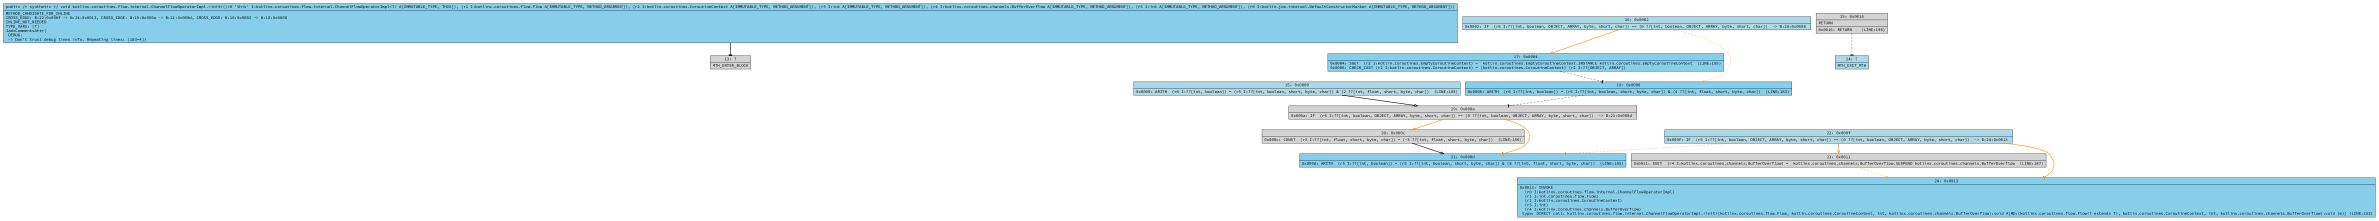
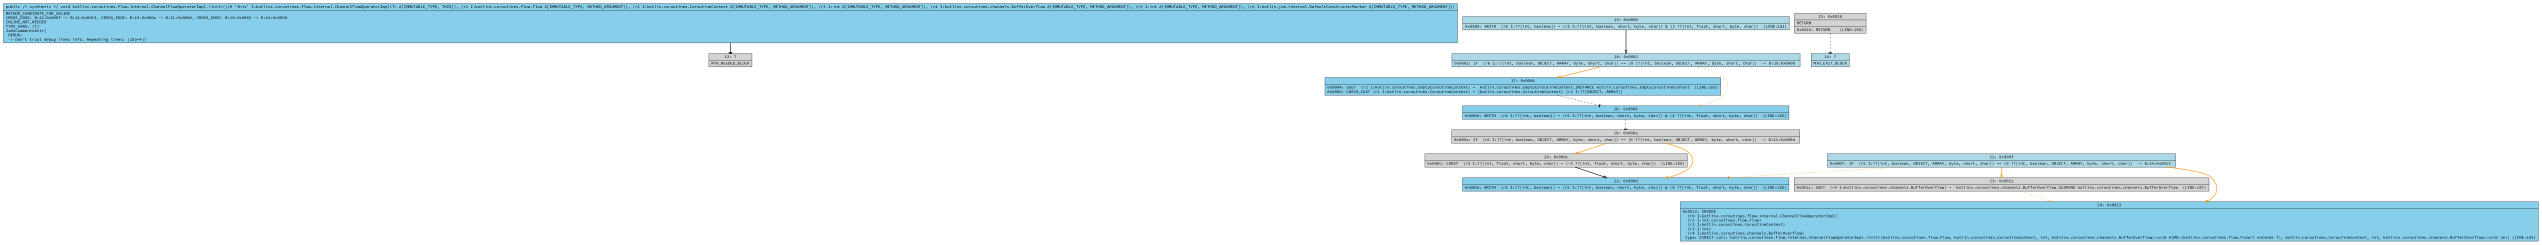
(730, 66) -> (730, 63)
(1852, 66) -> (1830, 63)
(1378, 100) -> (1626, 40)
